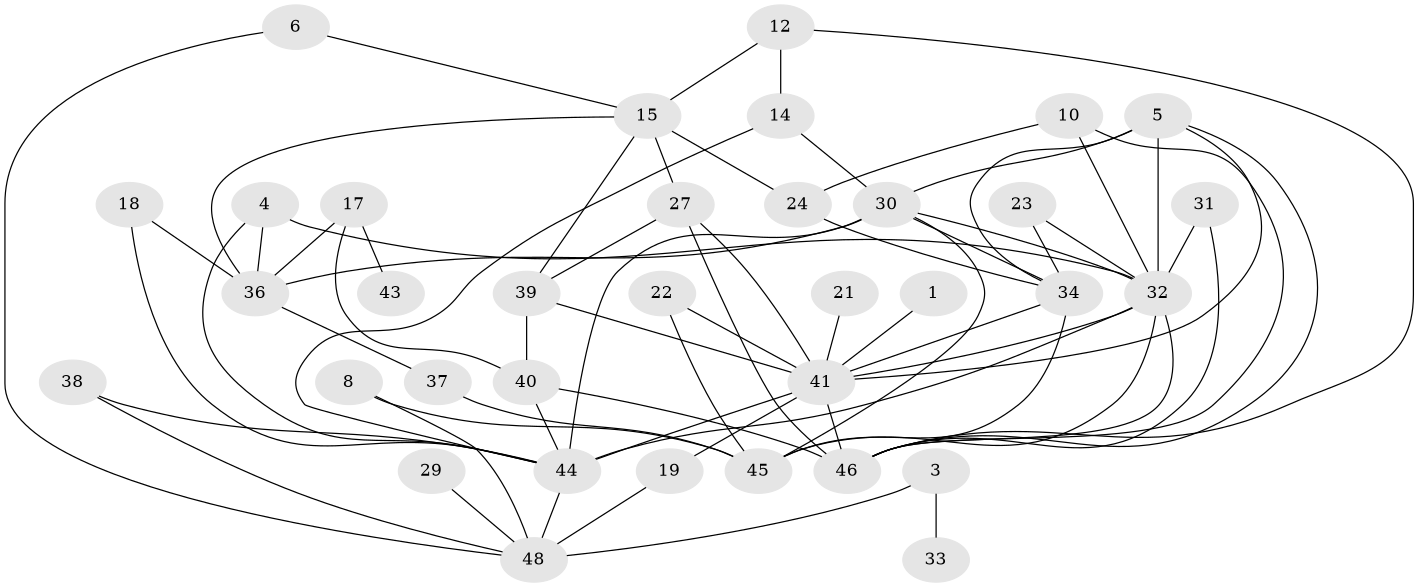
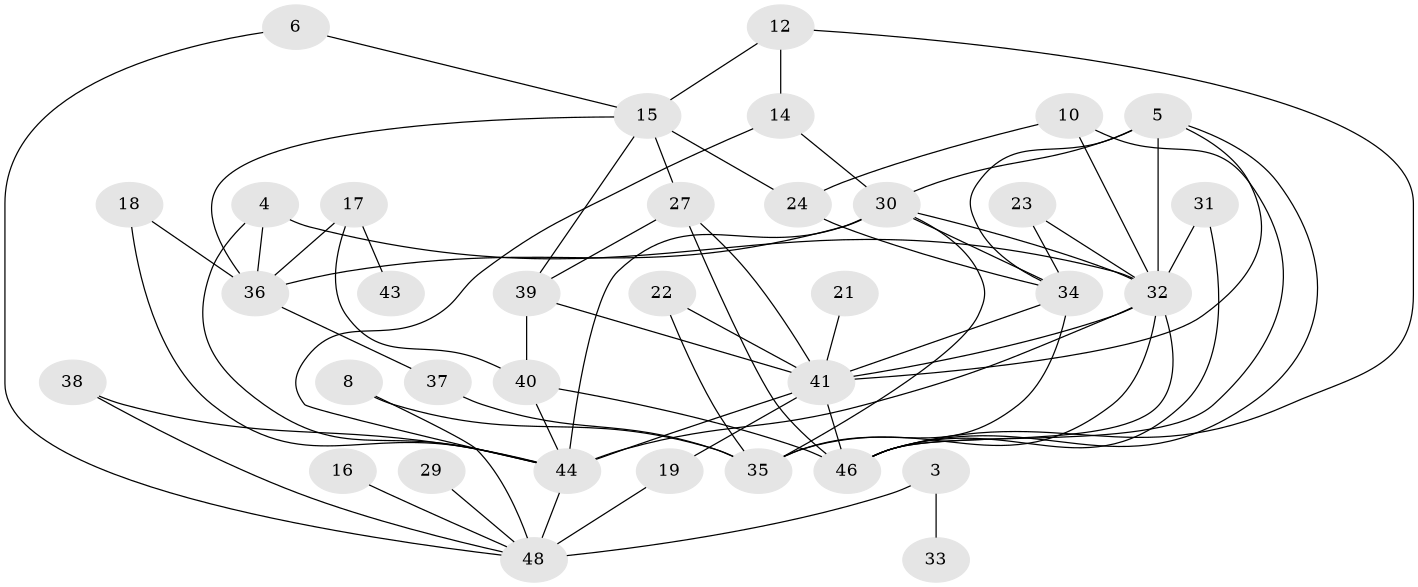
(934, 294) -> none
none -> (343, 471)
(758, 471) -> (758, 471)
